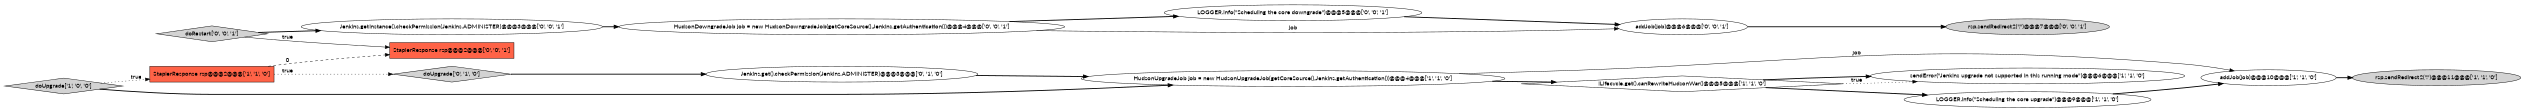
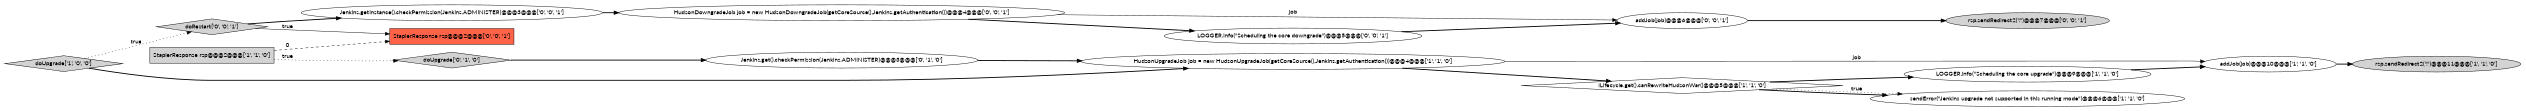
(212, 74) -> (212, 55)
(123, 81) -> (136, 46)
